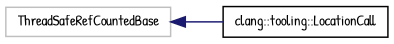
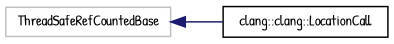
(306, 22) -> (306, 22)
